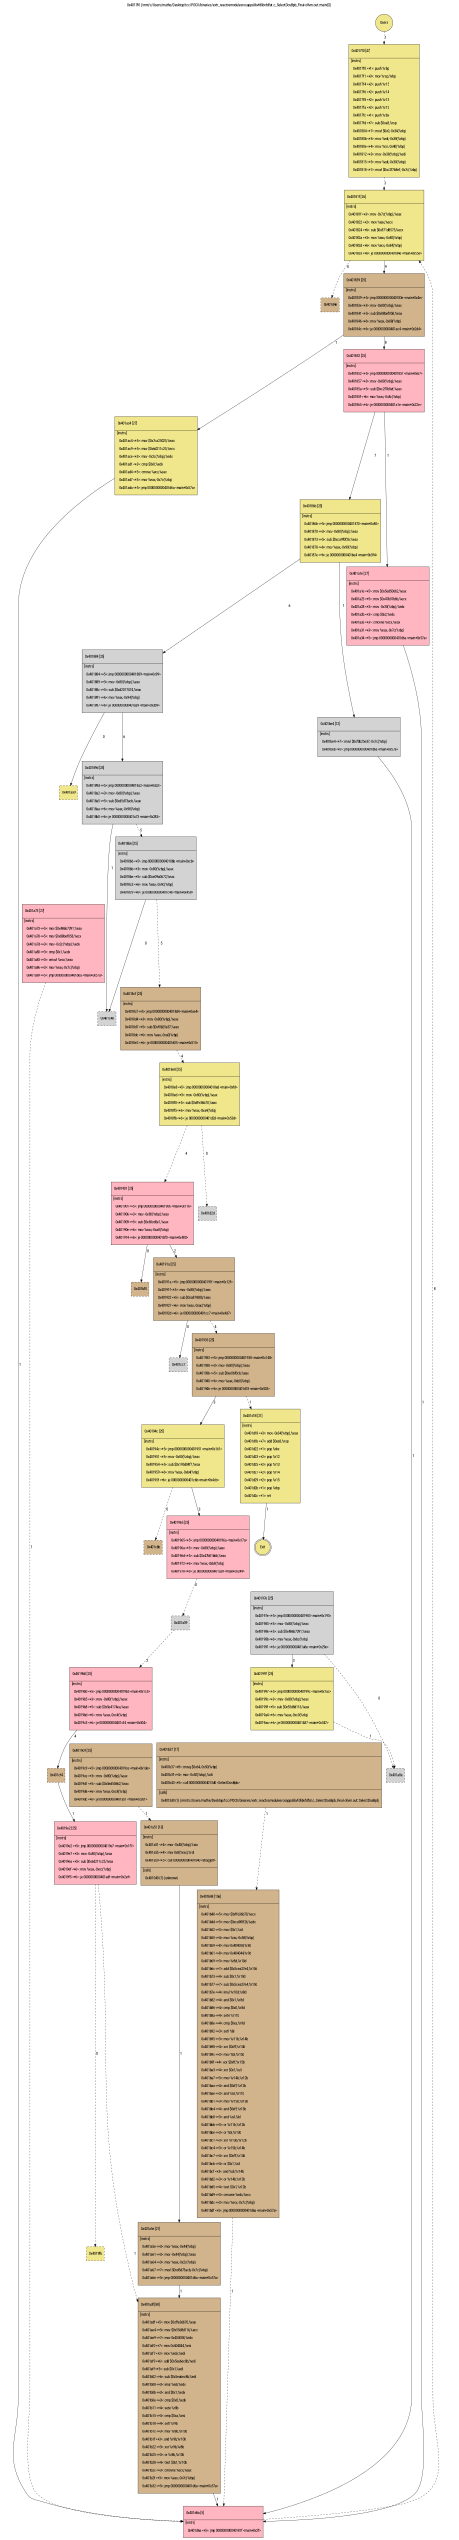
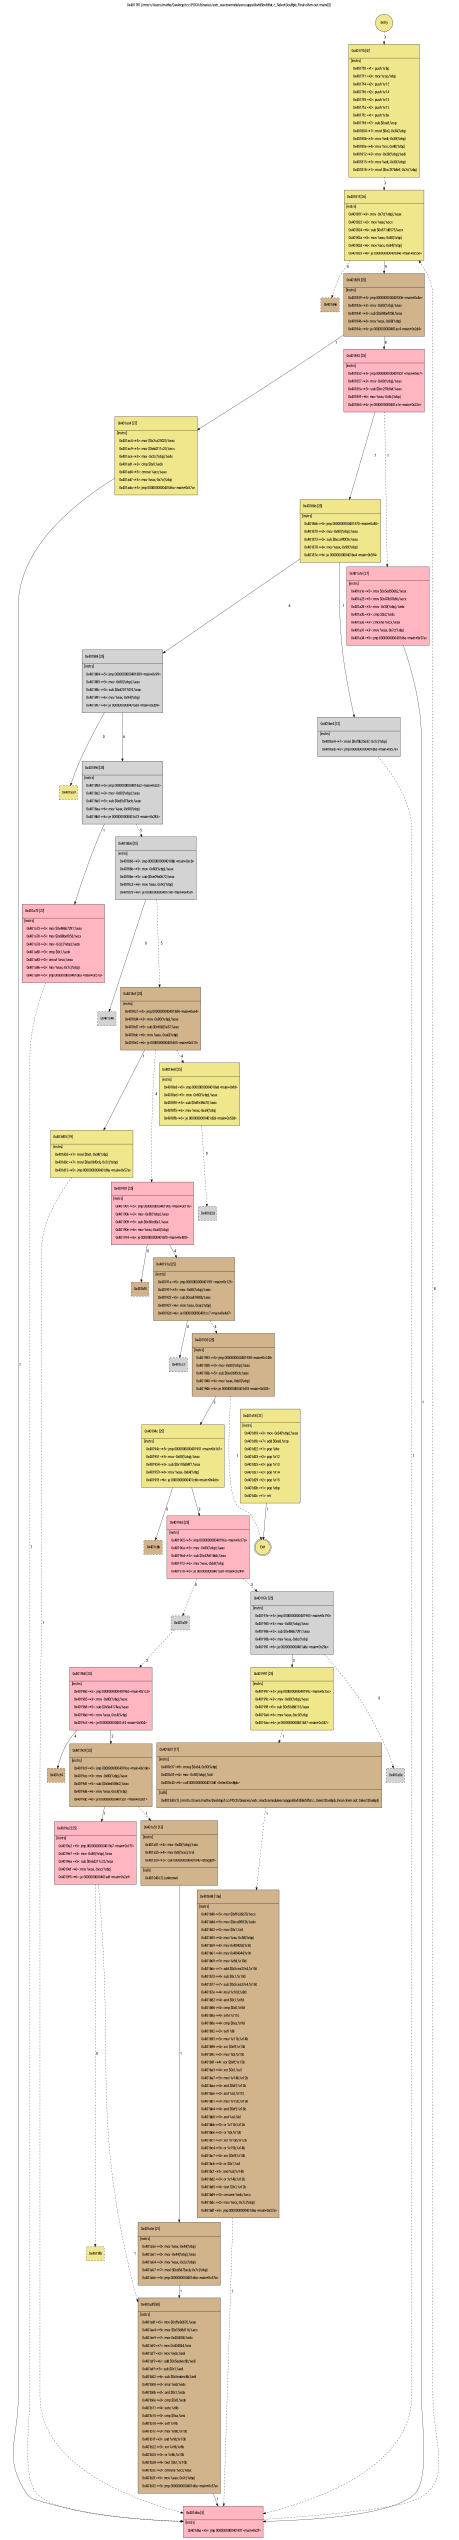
(384, 23) -> (384, 23)
(386, 488) -> (386, 488)
(107, 916) -> (89, 863)
(176, 1153) -> (152, 1115)
none -> (92, 1154)
(174, 1251) -> (174, 1251)
(248, 1402) -> (230, 1472)
(164, 1513) -> (164, 1513)
none -> (249, 1584)
(412, 1672) -> (412, 1672)
none -> (111, 1736)
(370, 1739) -> (281, 1735)
(65, 1801) -> (103, 1813)
